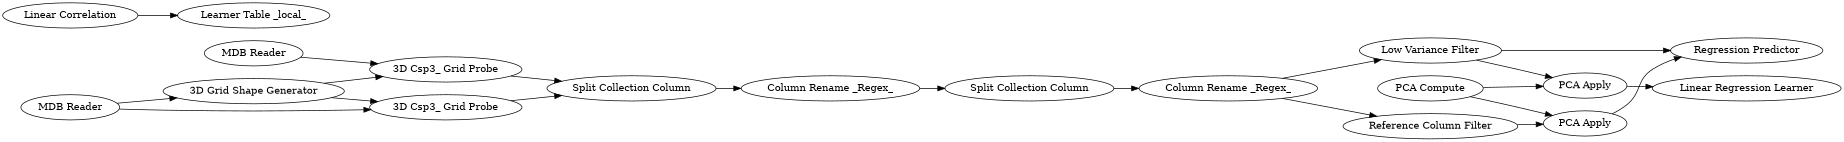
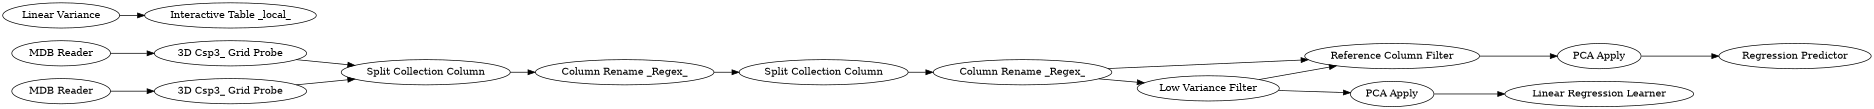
(70, 15) -> (61, 15)
(254, 15) -> (230, 15)
(1582, 50) -> (1294, 73)
(1430, 88) -> none
(254, 91) -> none
